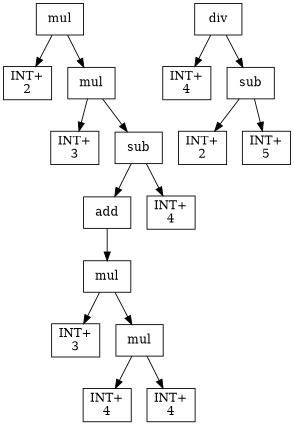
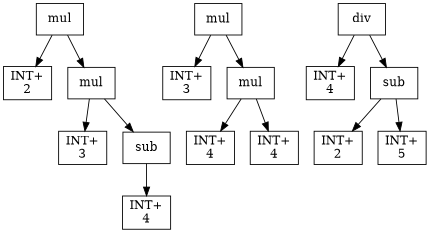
(107, 213) -> none
